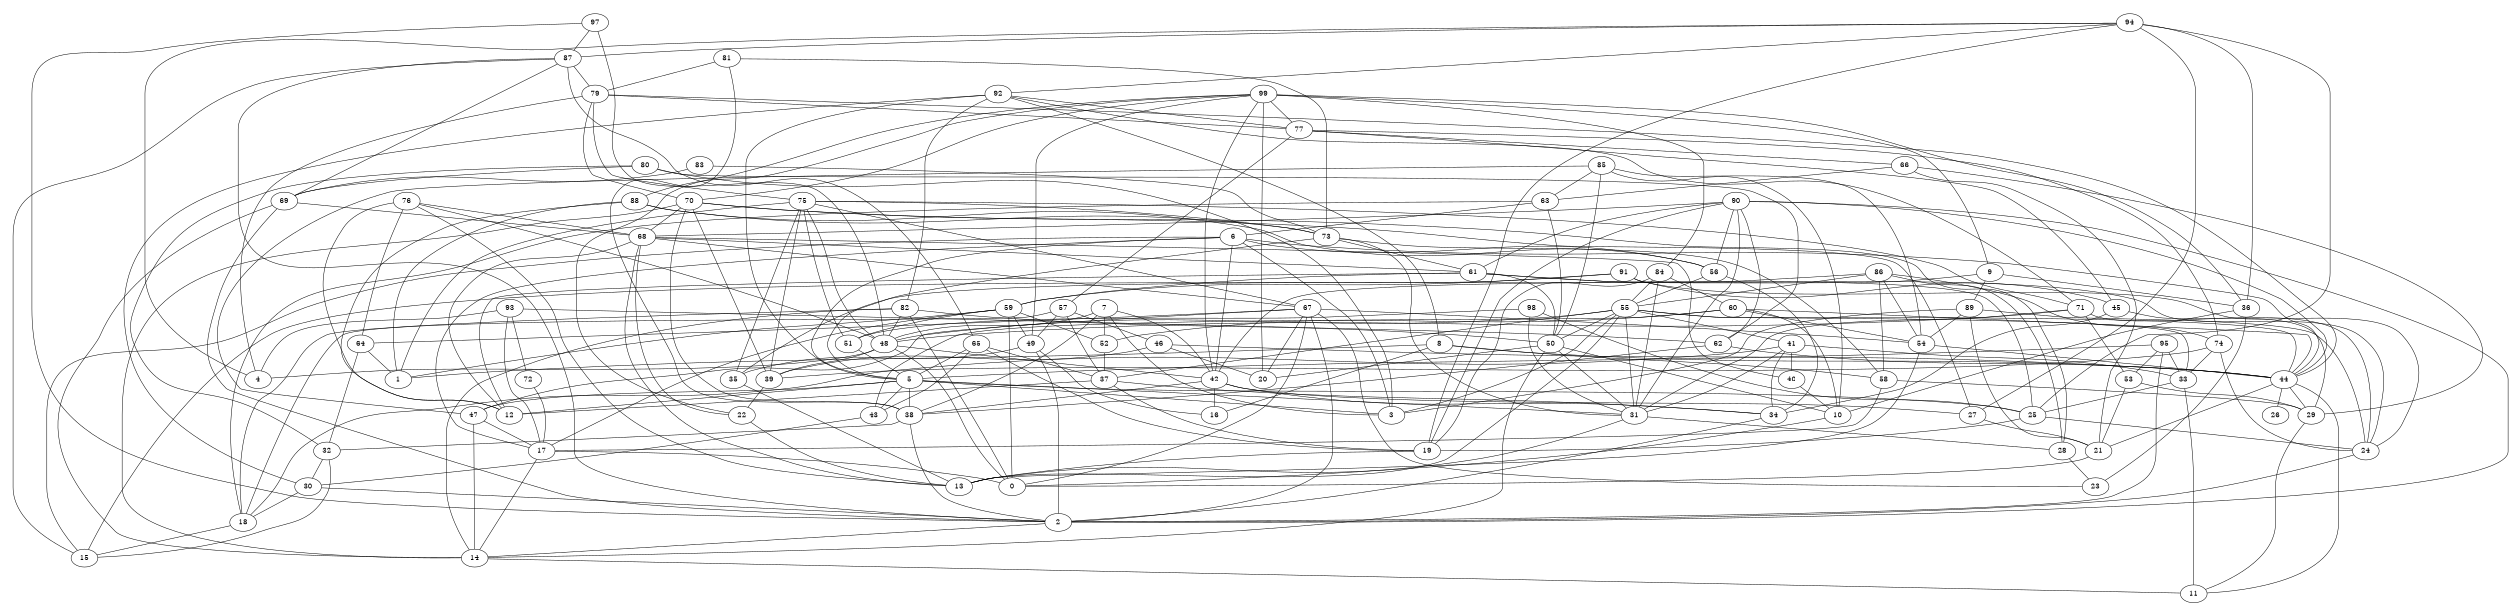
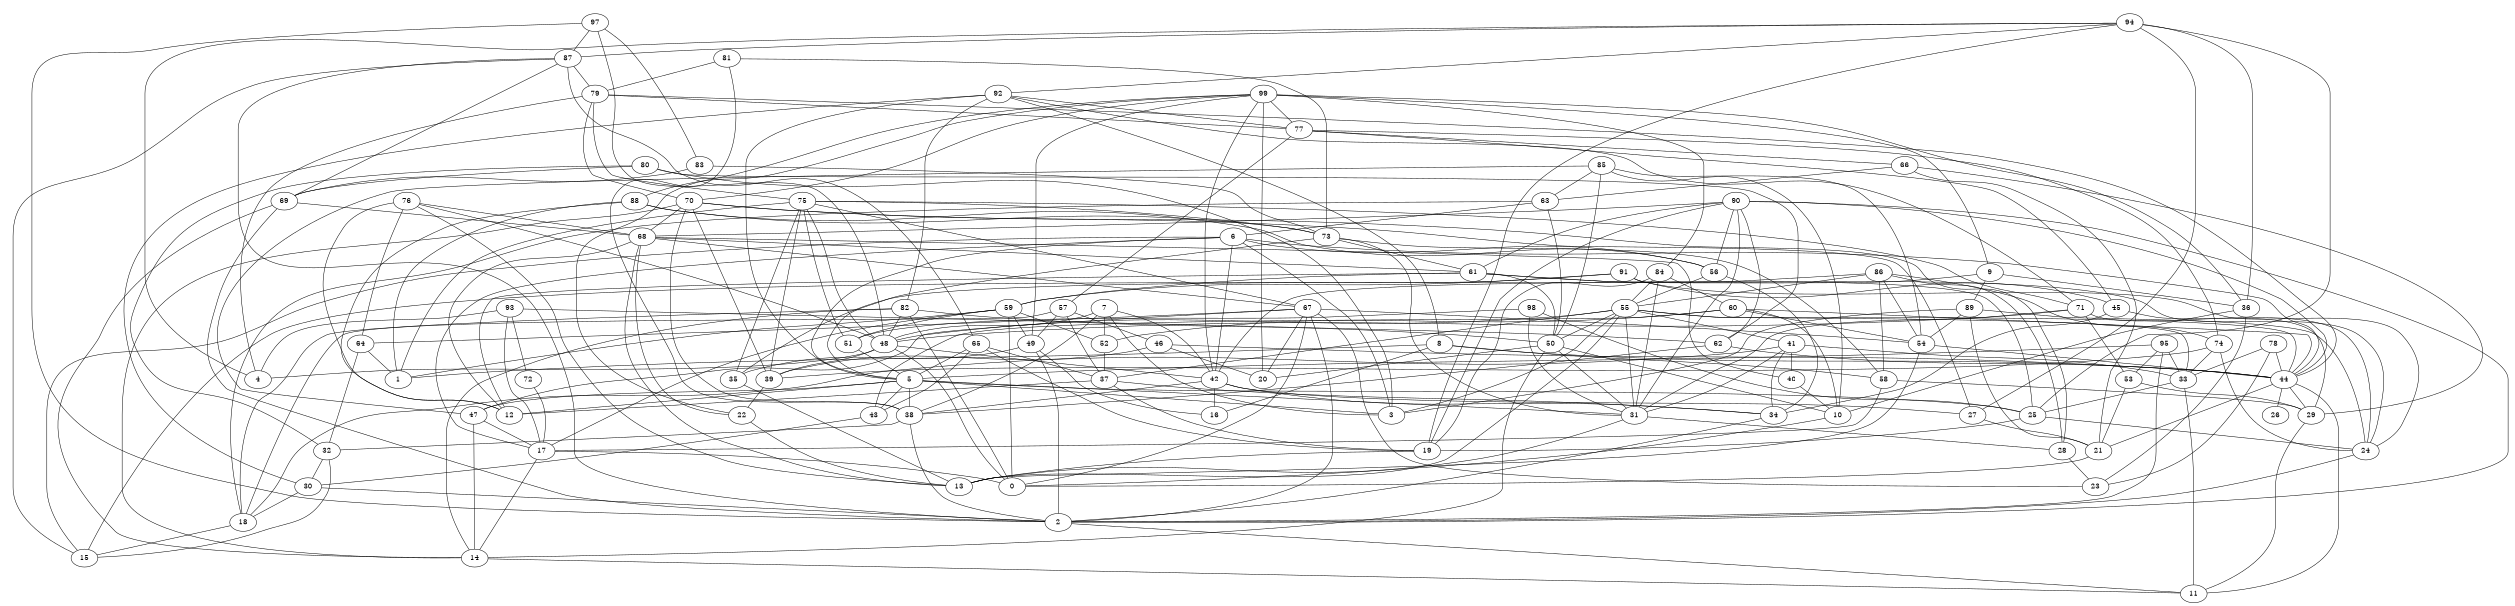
none -> (658, 87)
none -> (2274, 344)
(766, 540) -> (1626, 558)
